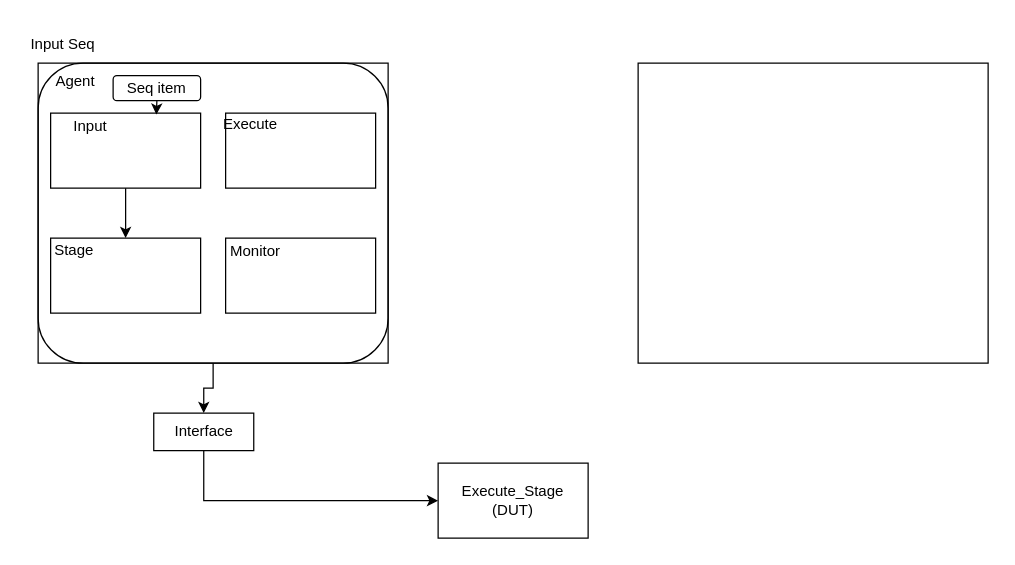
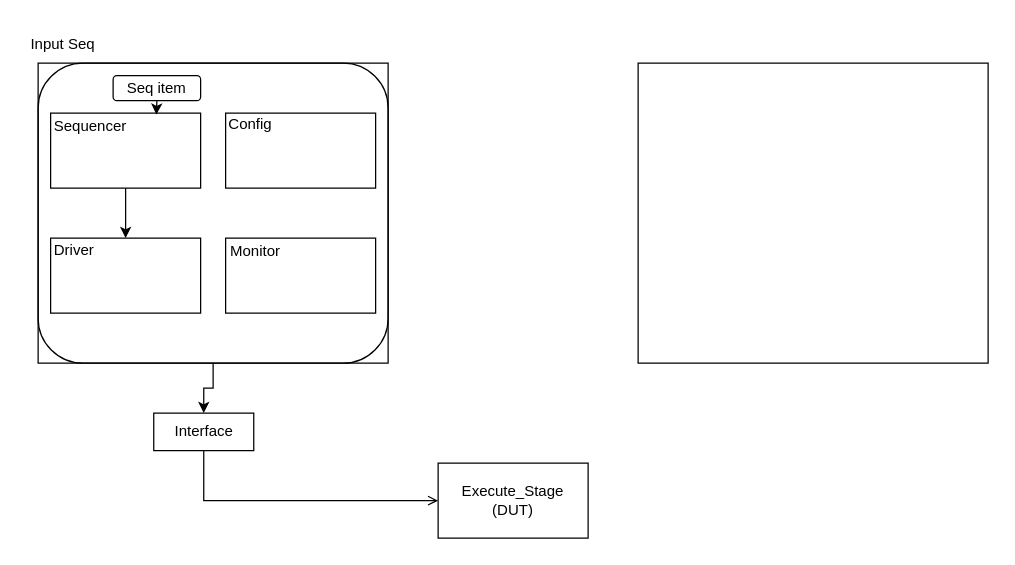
(76, 82) -> none
(251, 124) -> (251, 124)
(91, 127) -> (91, 127)
(74, 251) -> (74, 251)
(428, 501) -> (430, 501)
